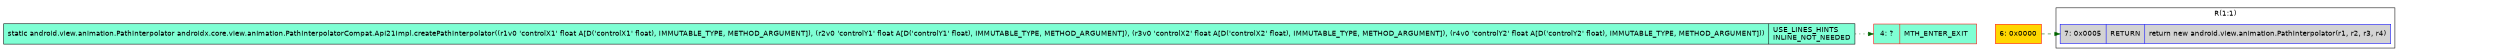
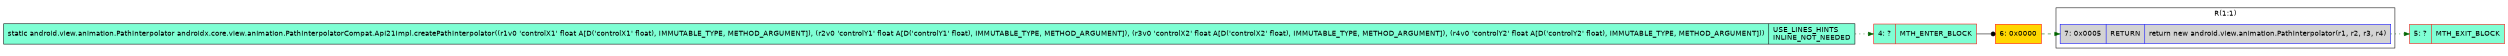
(1936, 34) -> (1936, 34)
none -> (1984, 34)
none -> (2457, 34)
